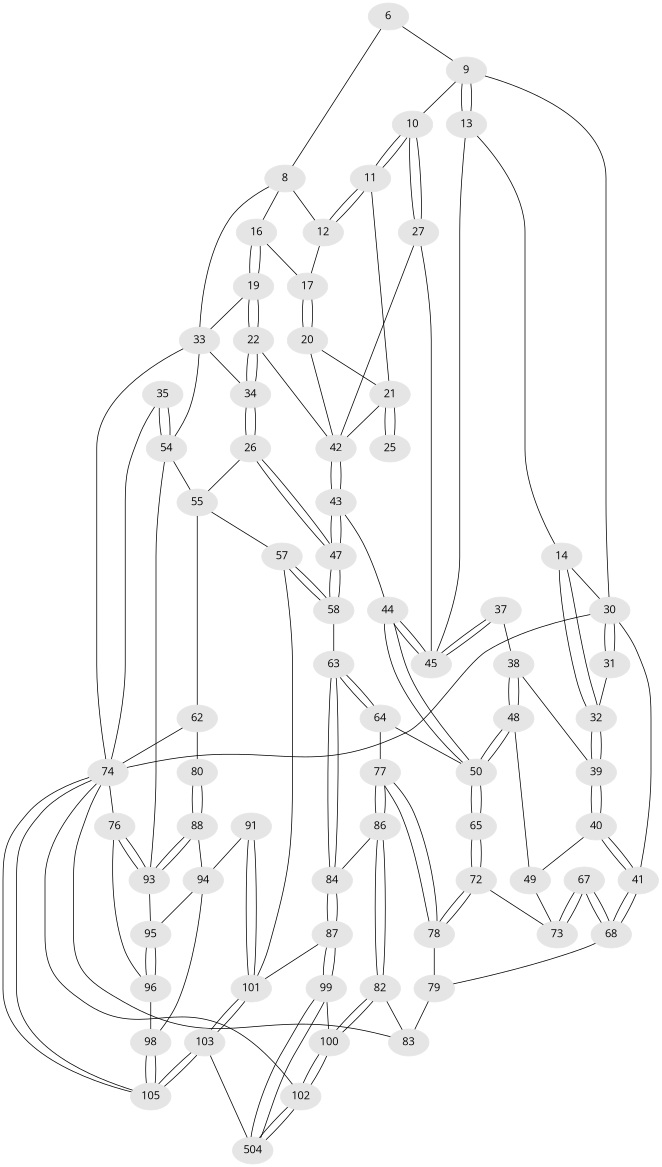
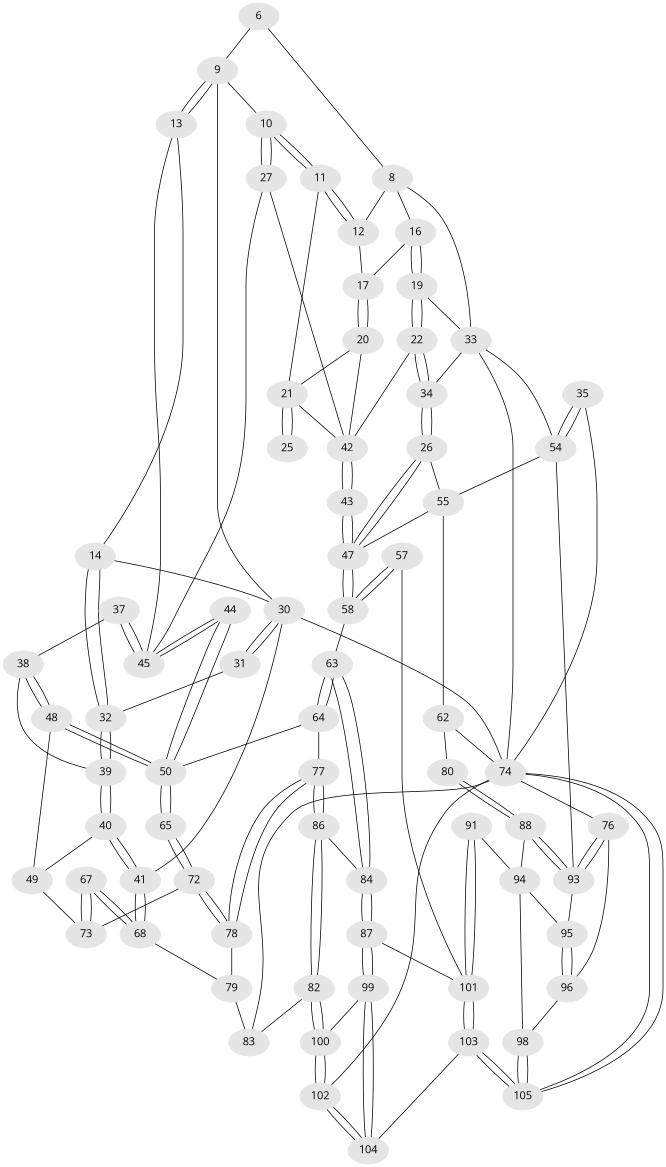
(240, 529) -> (396, 529)
(368, 554) -> none
(253, 1150) -> (368, 1150)
